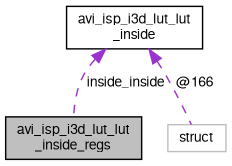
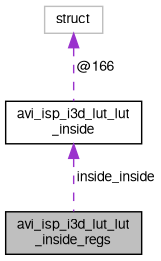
(175, 92) -> (74, 75)
